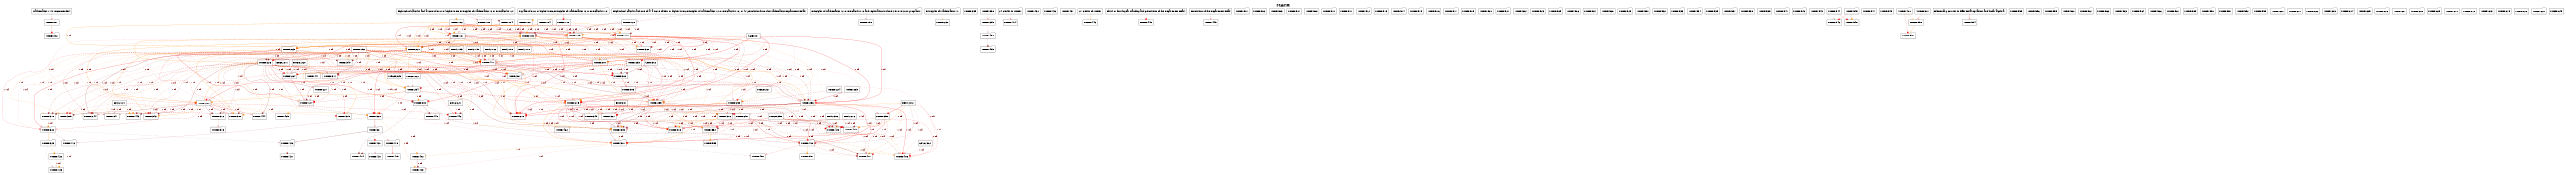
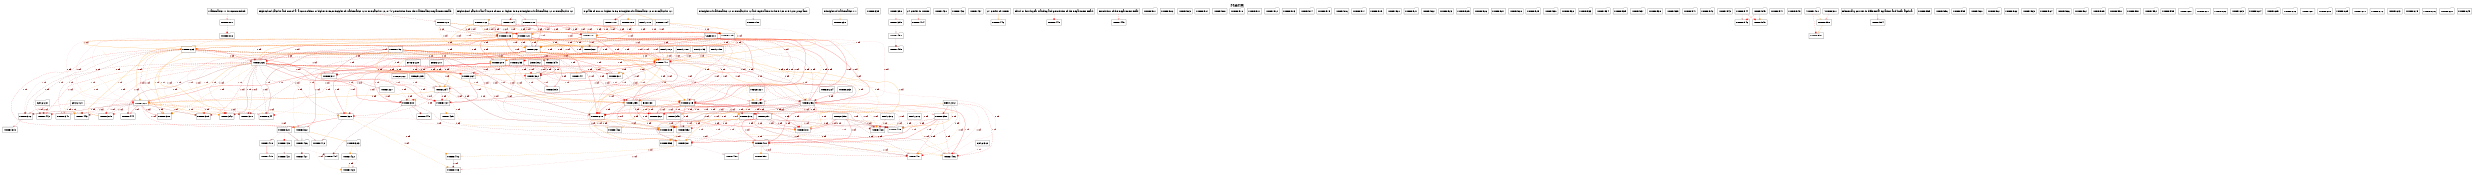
(528, 28) -> (564, 28)
